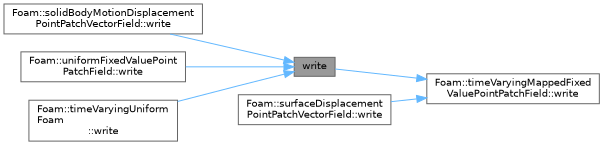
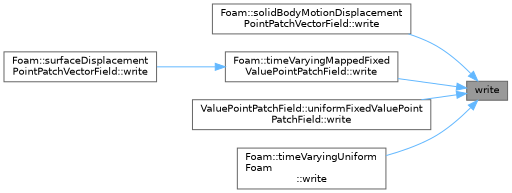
(103, 67) -> (312, 115)
(376, 74) -> (427, 83)
